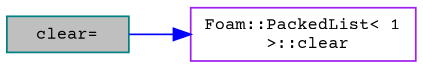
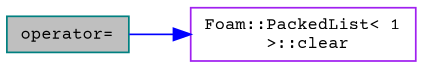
(68, 34) -> (68, 34)
